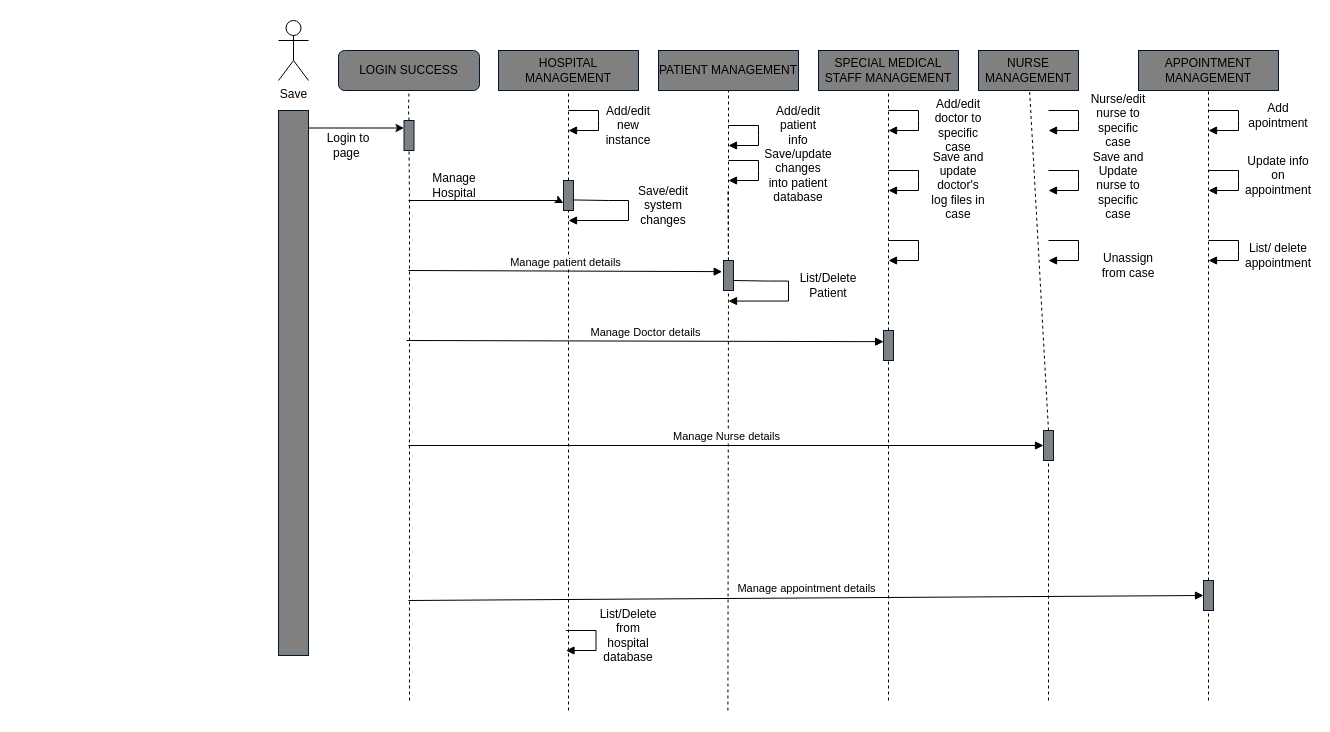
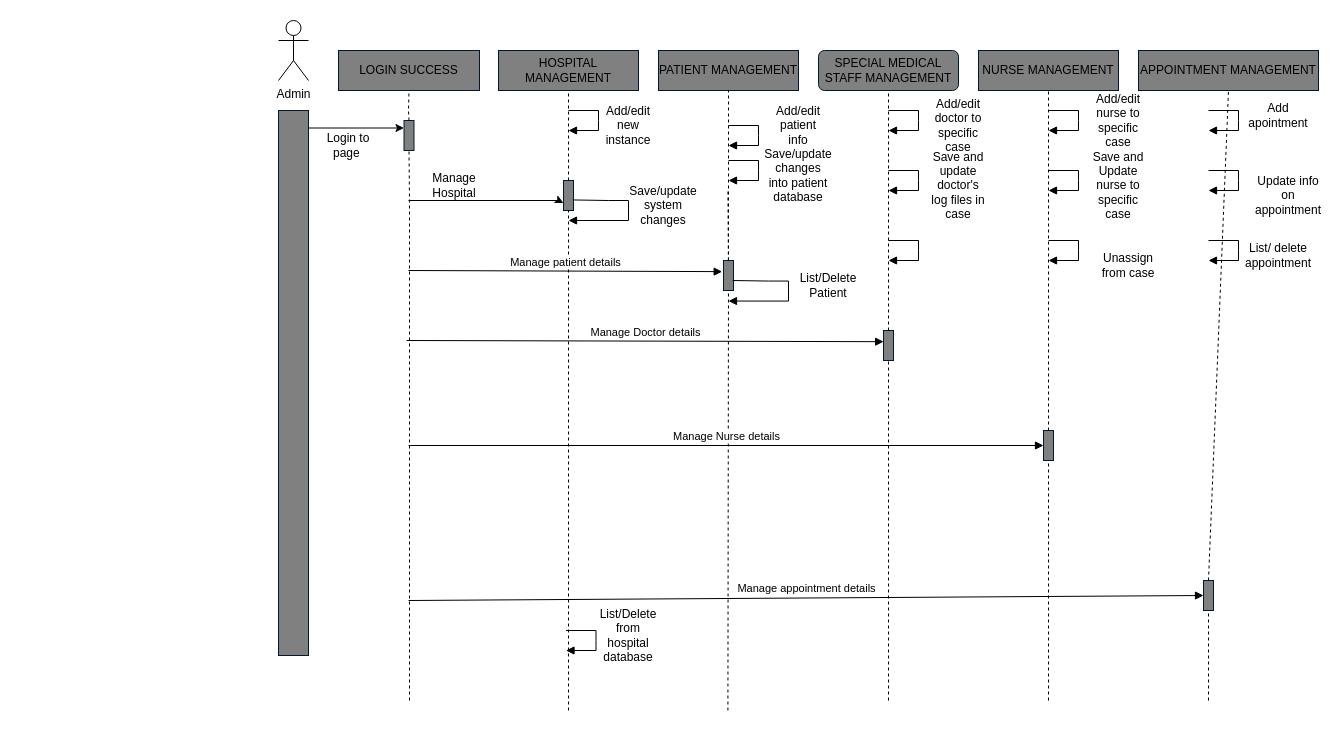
(409, 71) -> (409, 71)
(889, 71) -> (889, 71)
(1029, 71) -> (1049, 71)
(1209, 71) -> (1229, 71)
(294, 95) -> (294, 95)
(1119, 121) -> (1119, 121)
(1279, 176) -> (1289, 196)
(664, 206) -> (664, 206)
